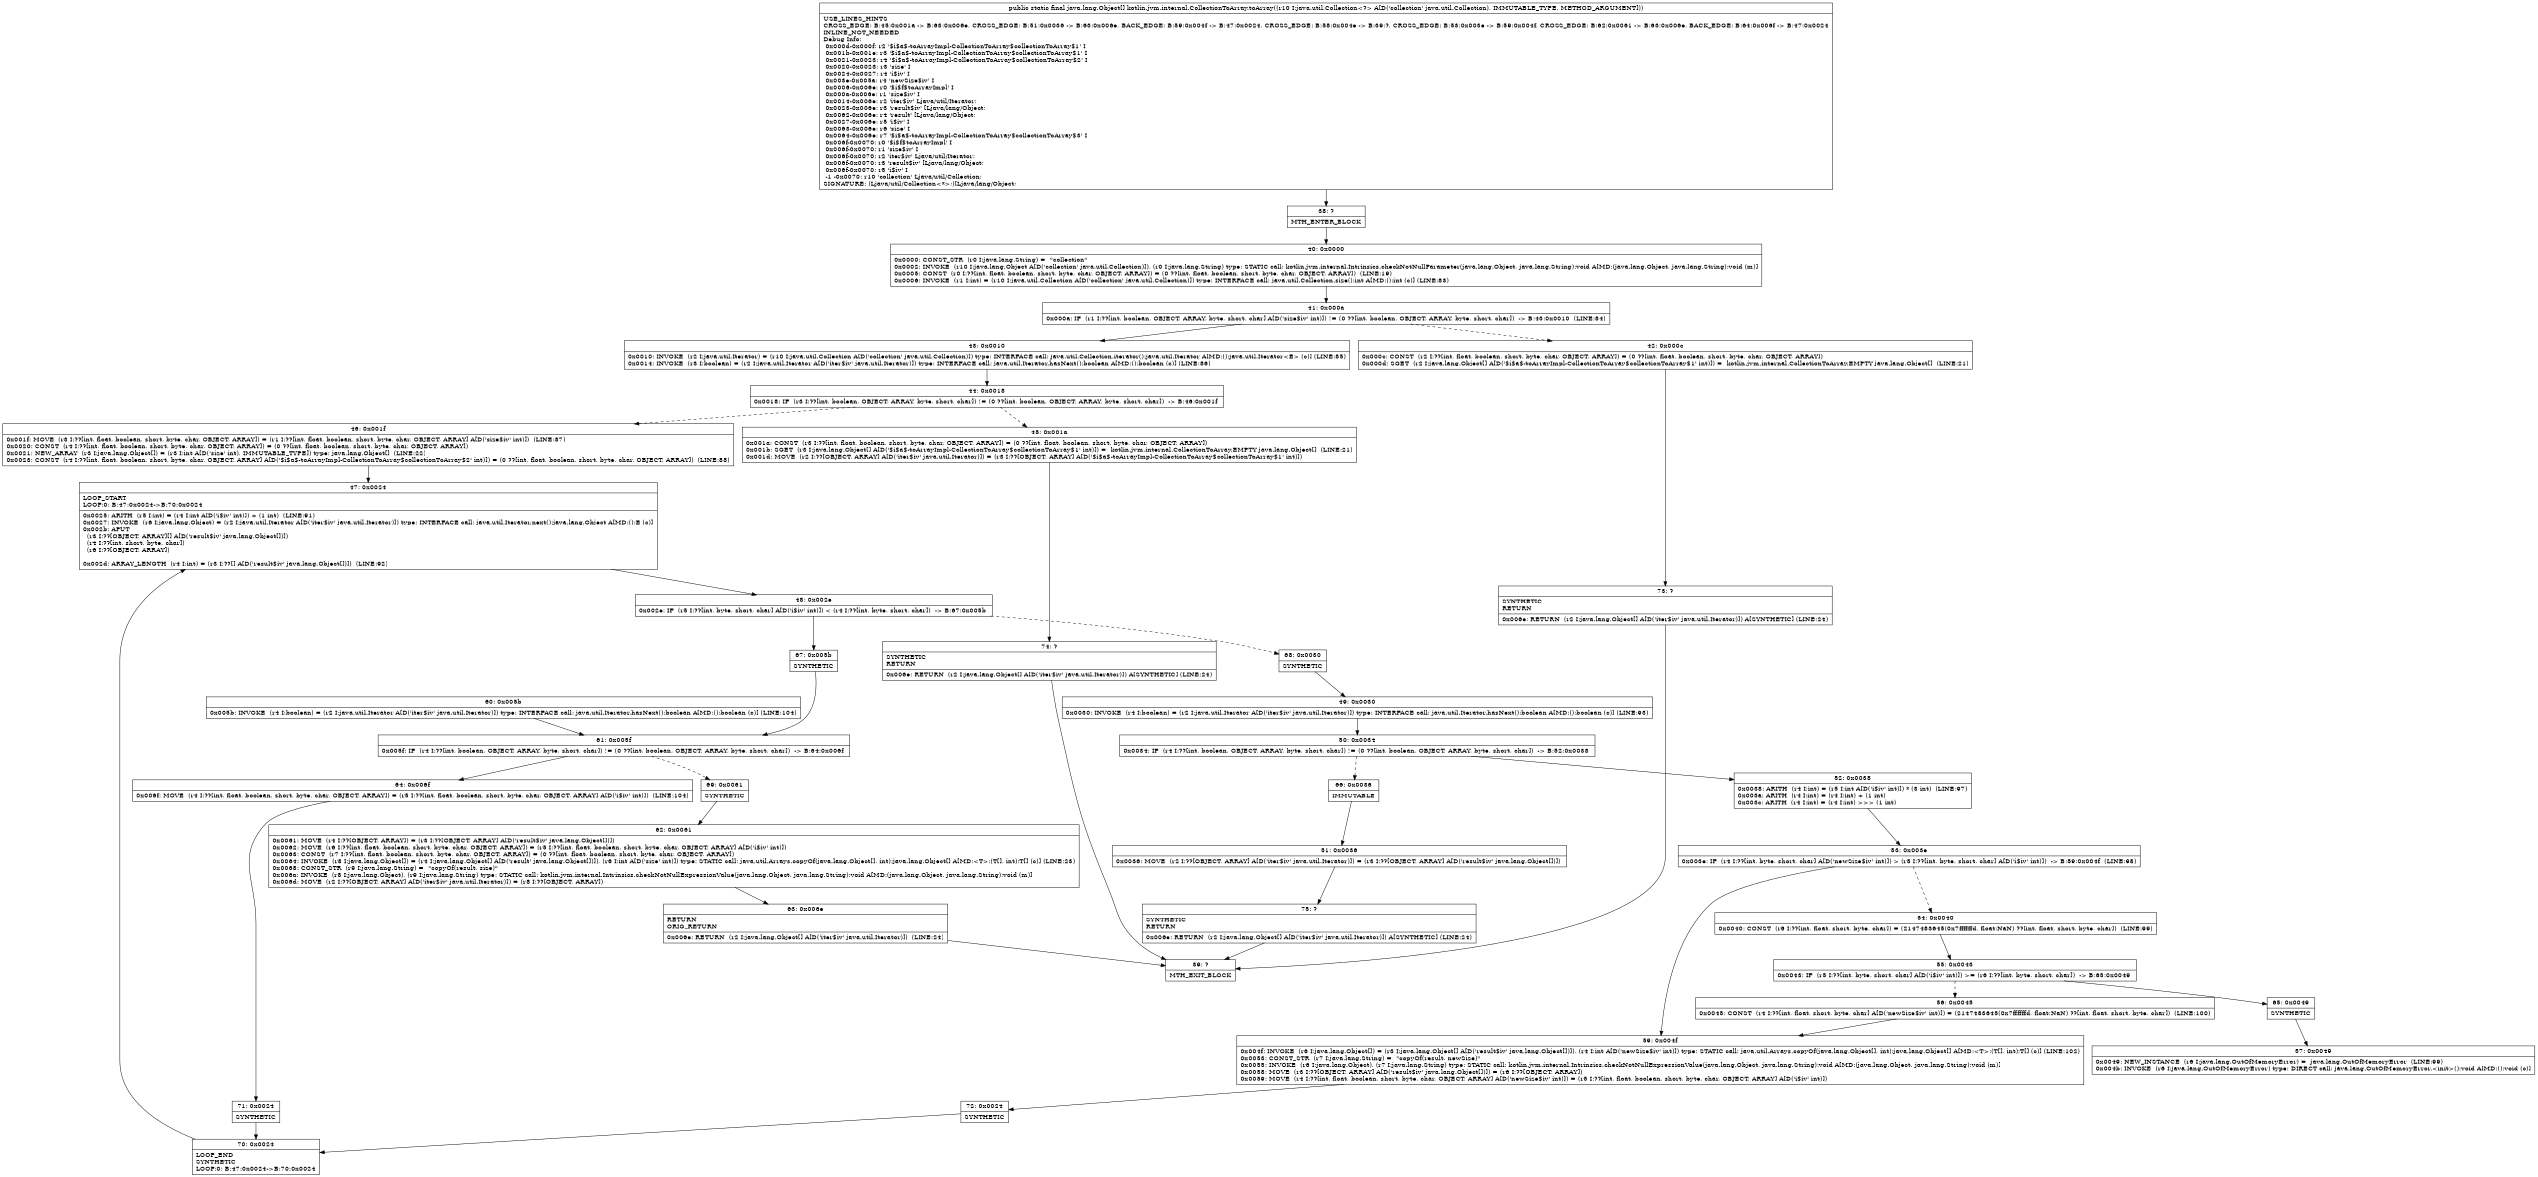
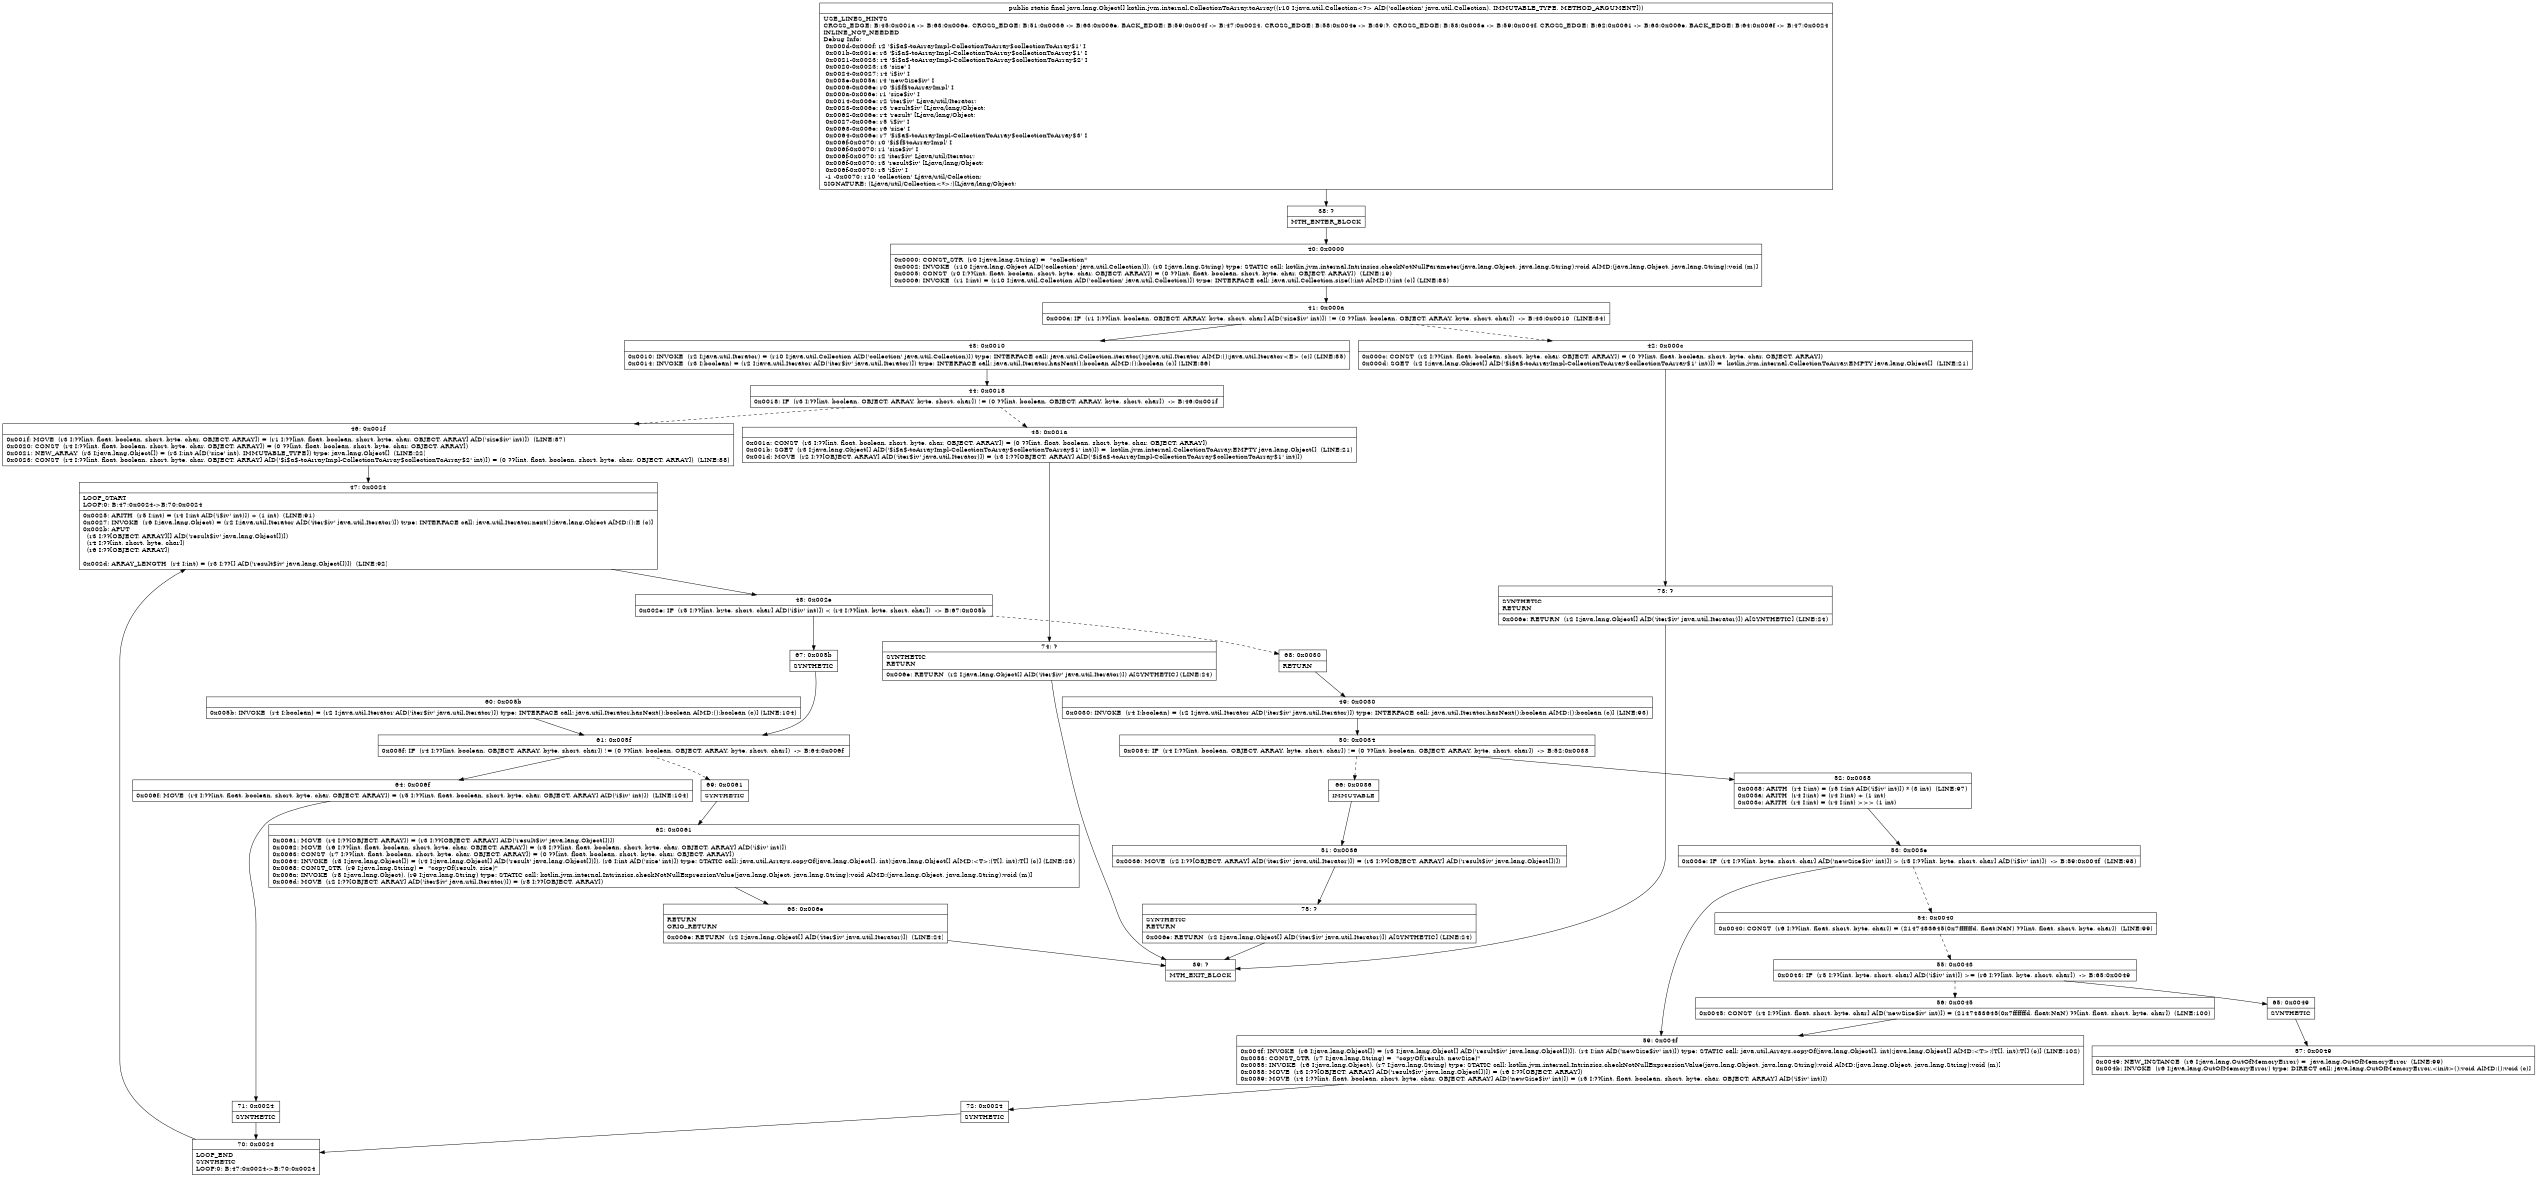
(1303, 666) -> (1298, 666)
(1944, 945) -> (1944, 945)
